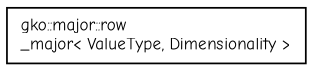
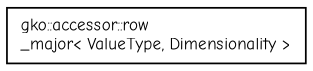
(156, 36) -> (156, 36)
